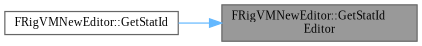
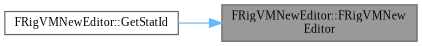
(319, 23) -> (319, 23)
